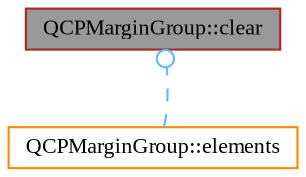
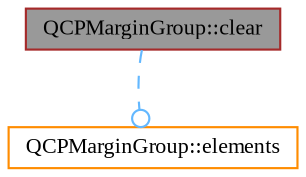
(167, 97) -> (139, 80)
